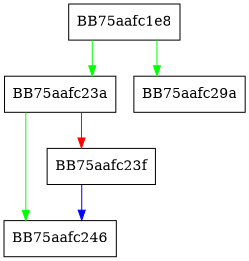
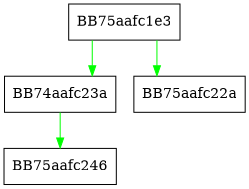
(124, 22) -> (124, 22)
(60, 94) -> (60, 94)
(190, 94) -> (190, 94)
(101, 166) -> none
